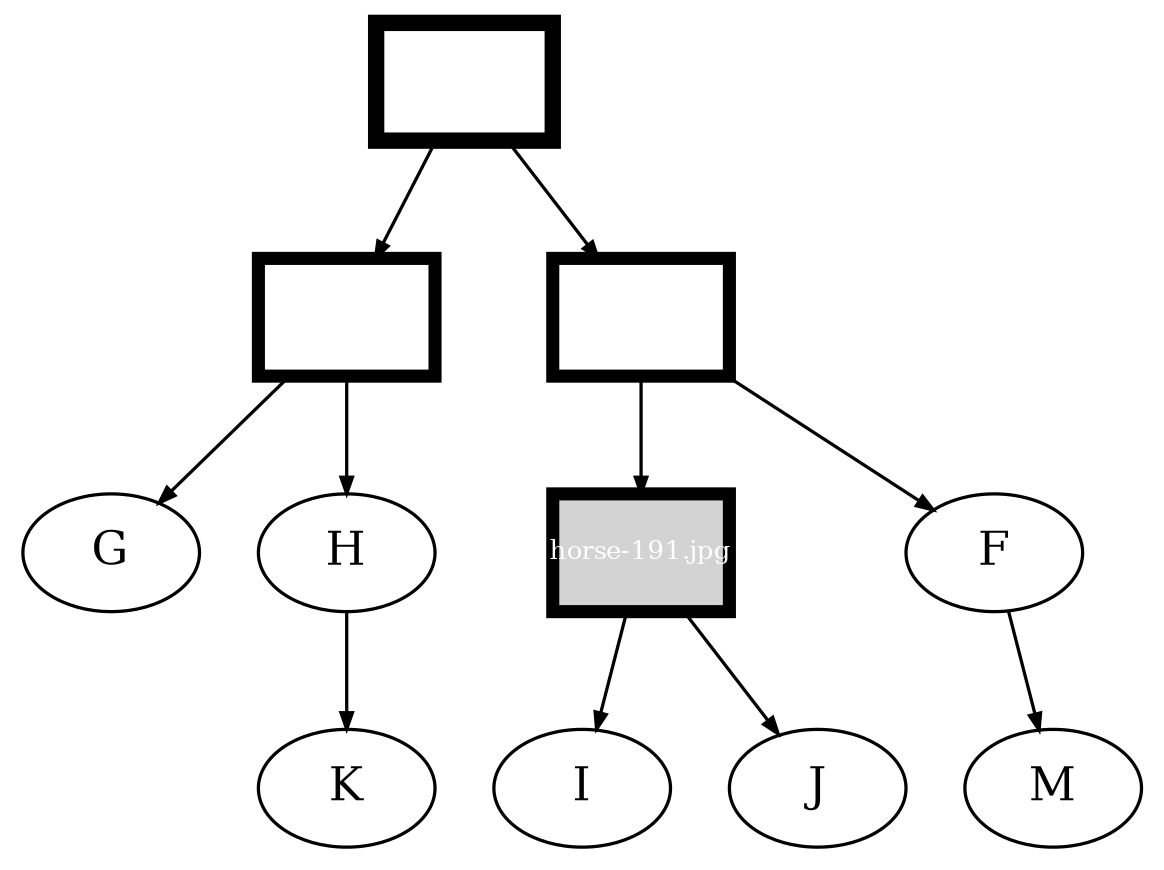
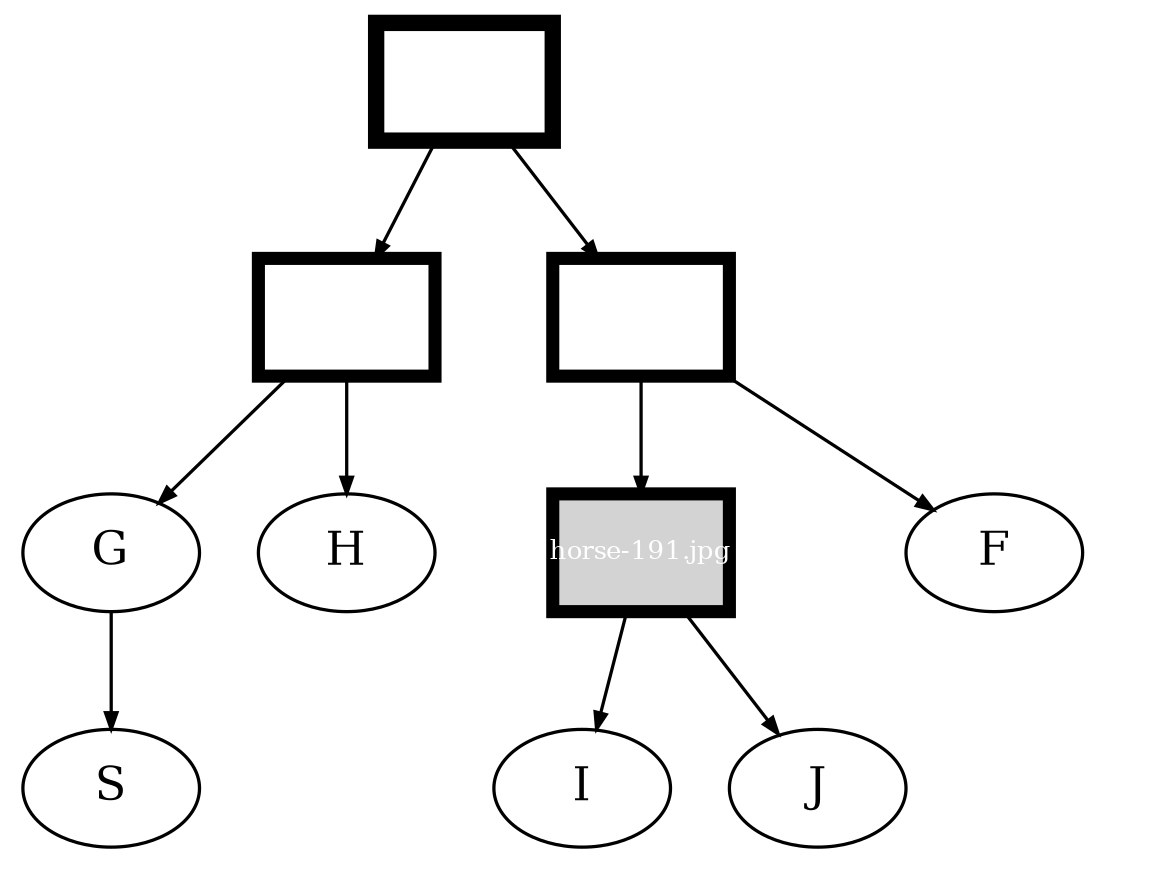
none -> (111, 788)
(347, 788) -> none
(1053, 788) -> none
